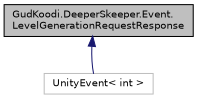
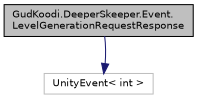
(92, 60) -> (106, 50)
